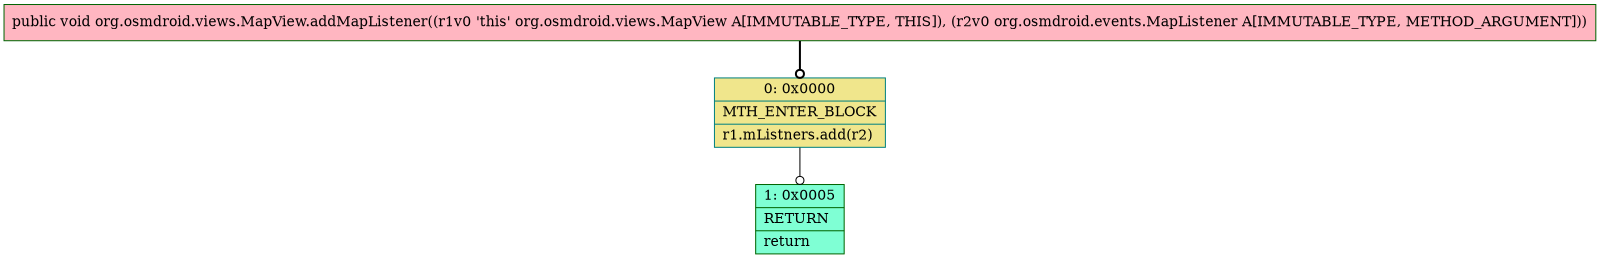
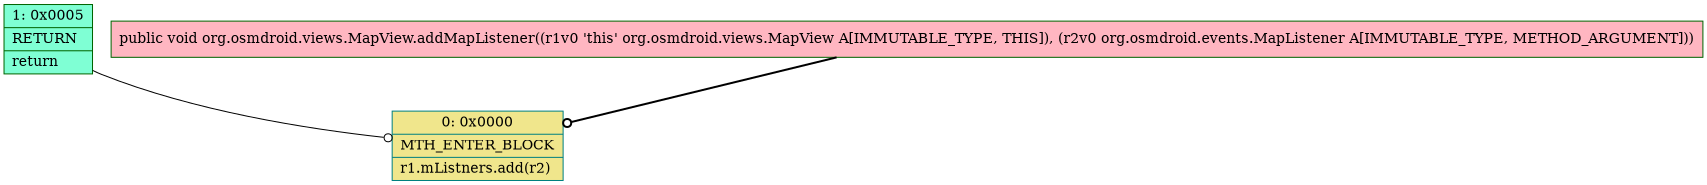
(800, 162) -> (236, 114)
